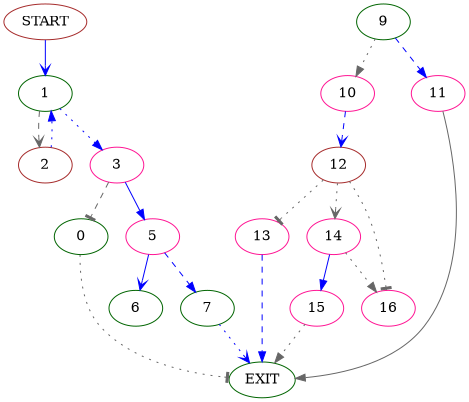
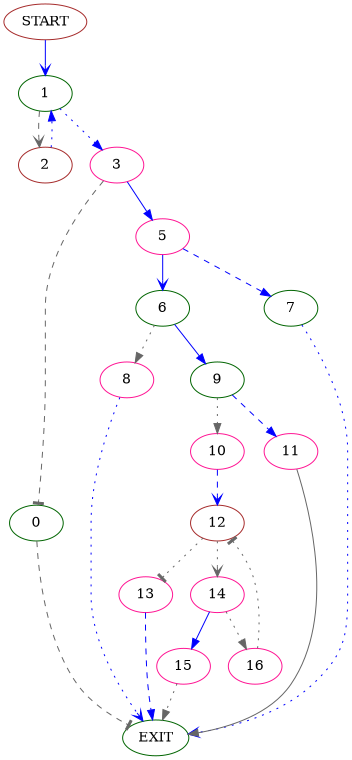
(374, 231) -> (257, 593)
none -> (187, 340)
(124, 346) -> (57, 646)
none -> (127, 380)
